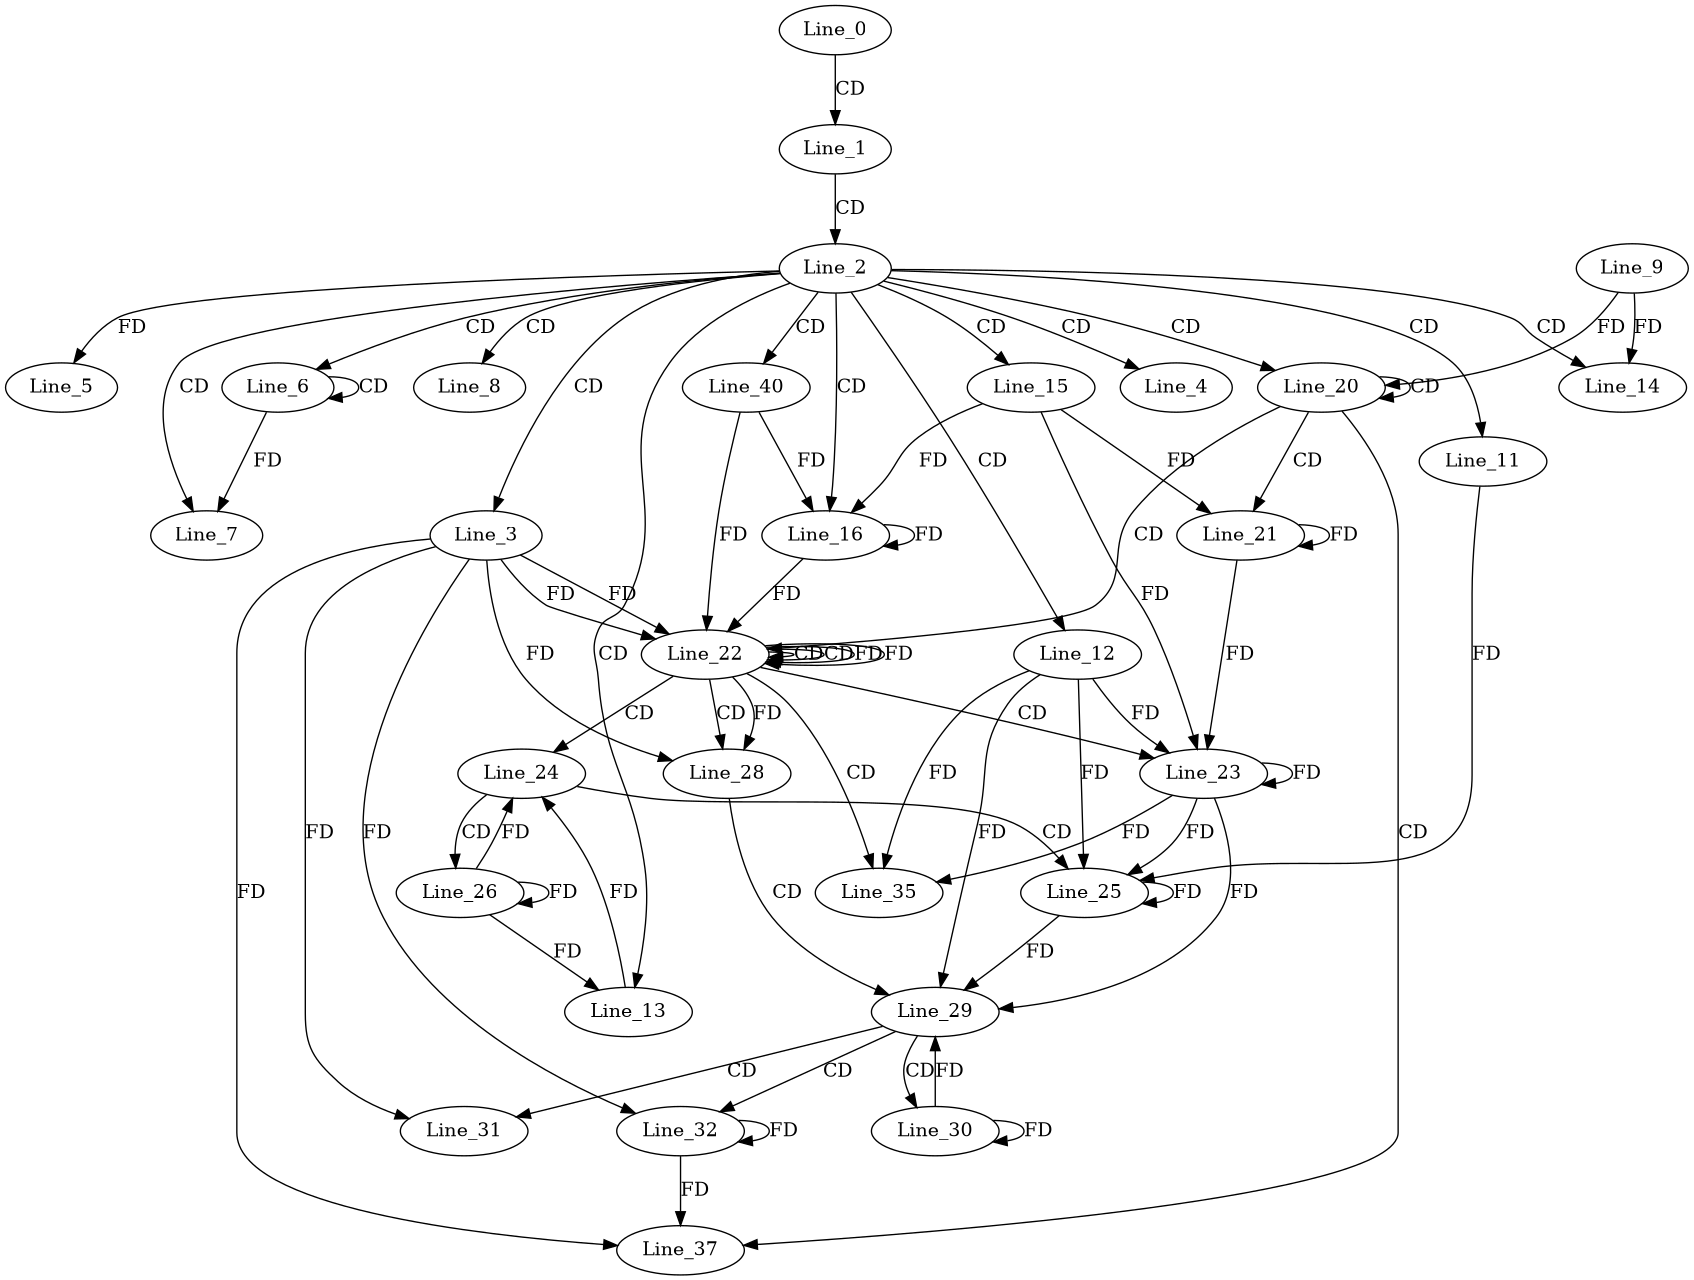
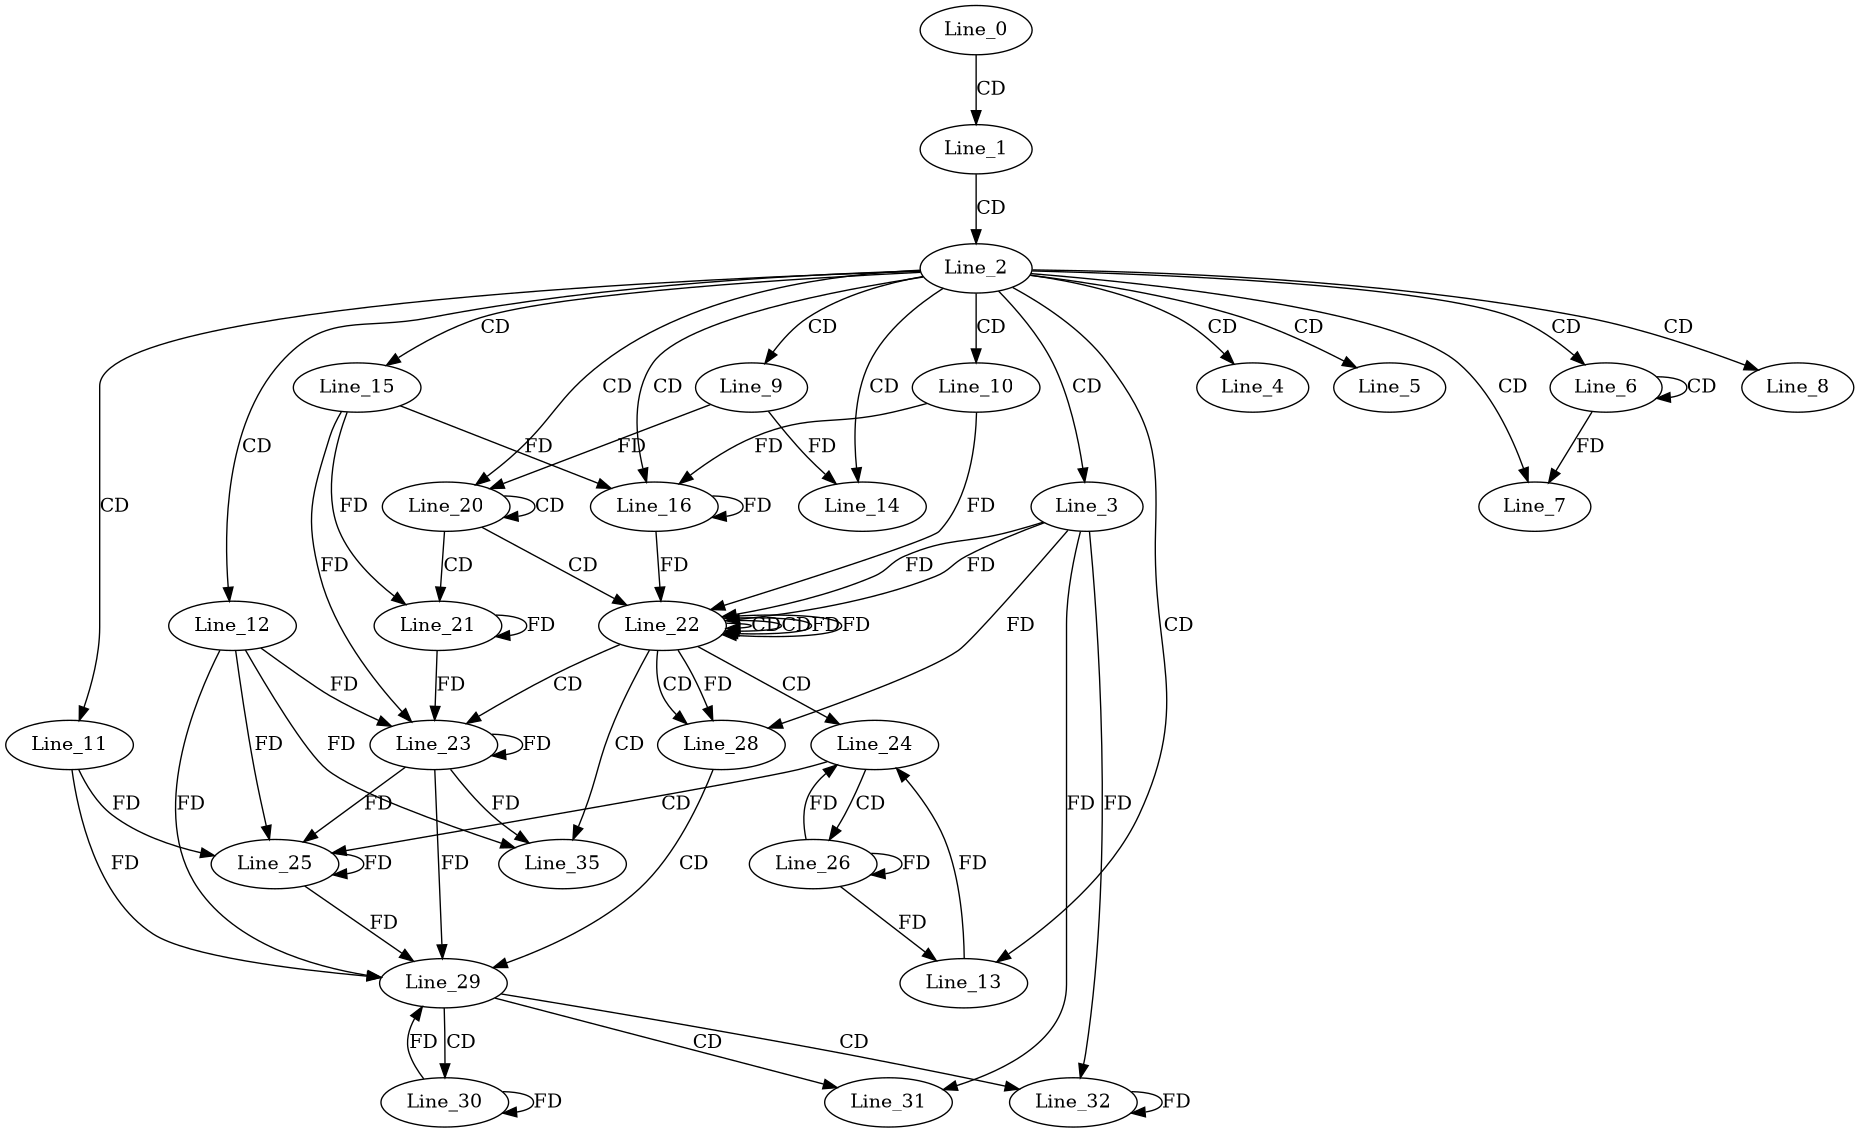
none -> (841, 300)
(133, 328) -> (1309, 328)
(746, 388) -> (976, 388)
none -> (167, 941)
(681, 1250) -> none
